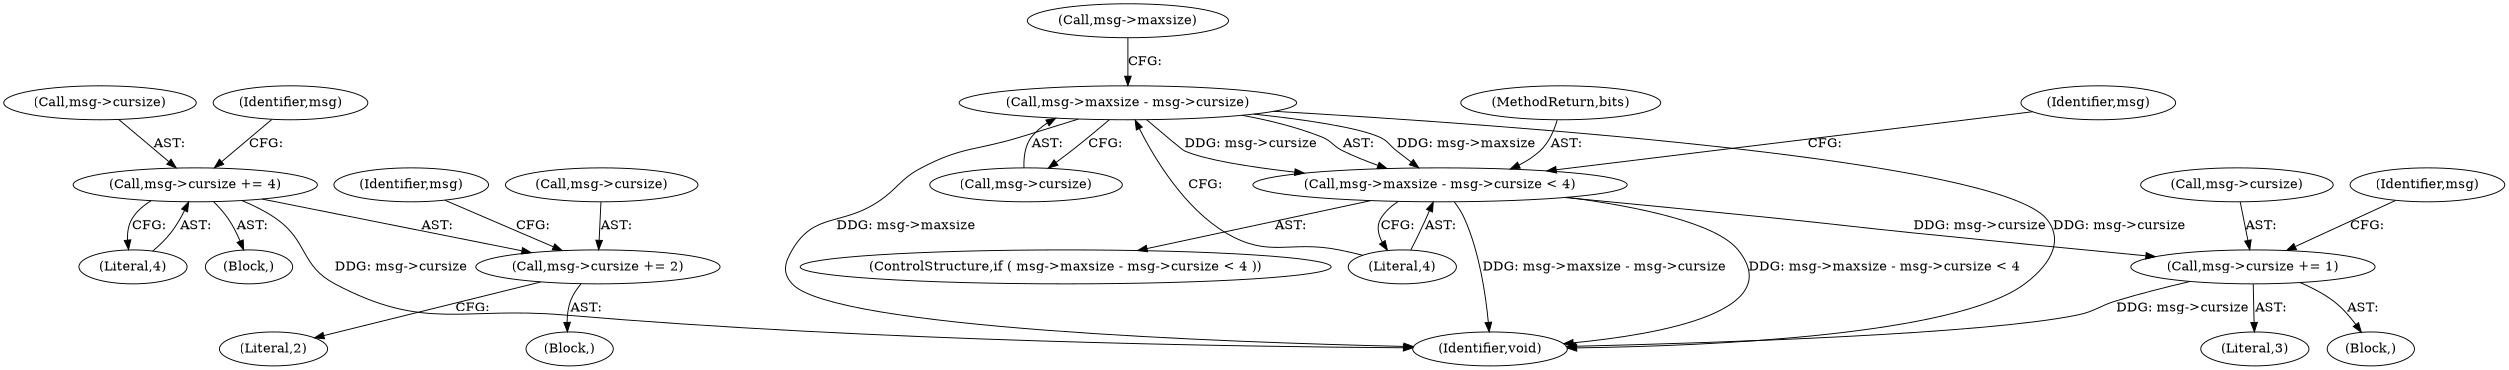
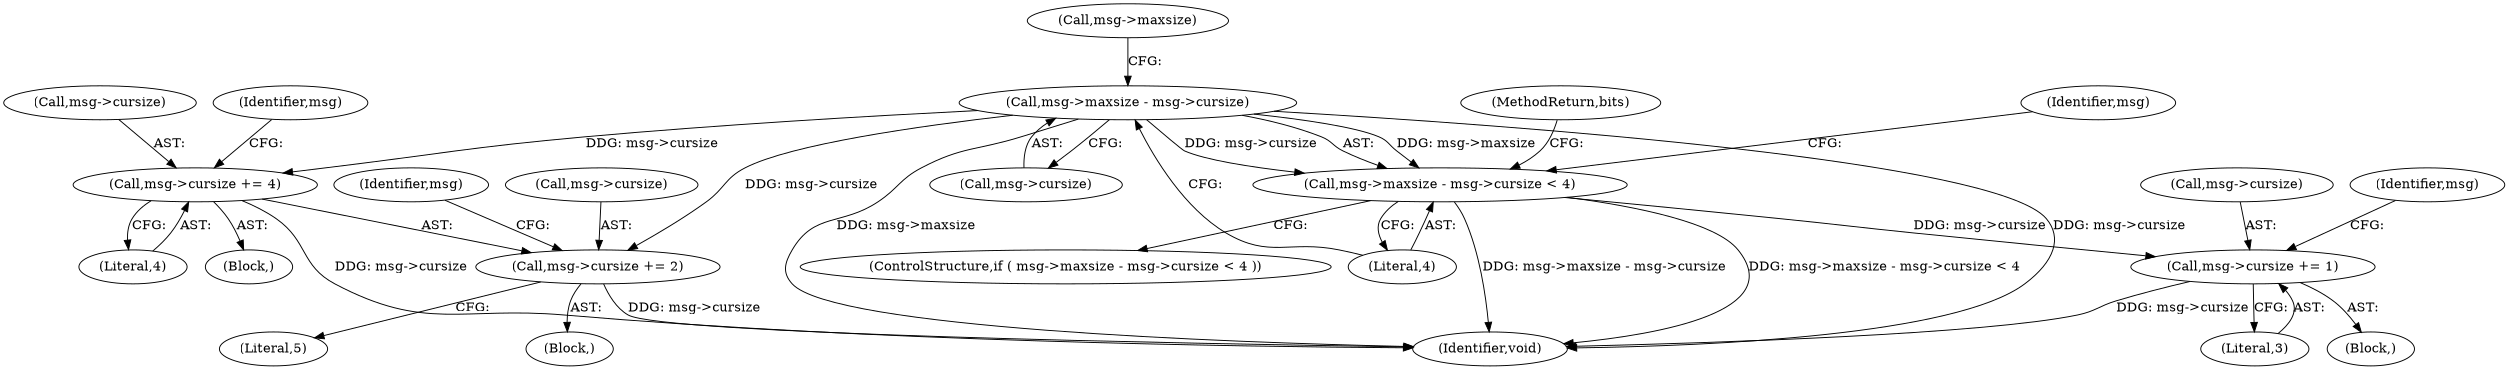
none -> (634, 133)
(1569, 144) -> (1569, 144)
none -> (811, 147)
(1293, 226) -> (1293, 226)
(2273, 308) -> (2273, 308)
none -> (2293, 314)
none -> (995, 338)
(274, 349) -> (274, 349)
